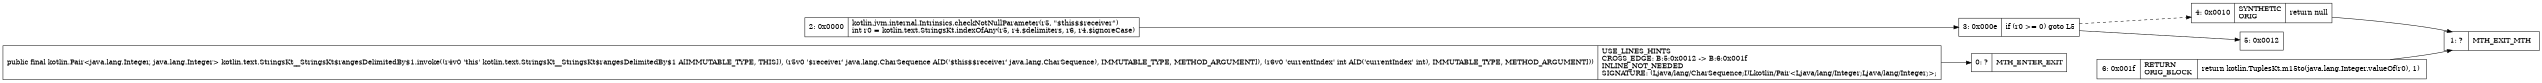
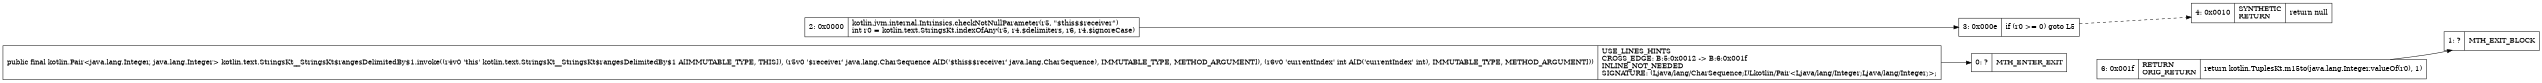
(2248, 16) -> (2255, 16)
(2390, 23) -> none
(2262, 41) -> none
(2502, 41) -> (2502, 41)
(2168, 73) -> (2169, 73)
